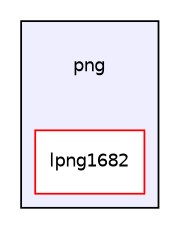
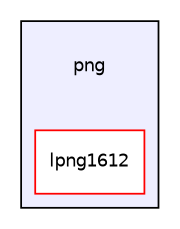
(90, 162) -> (90, 162)
